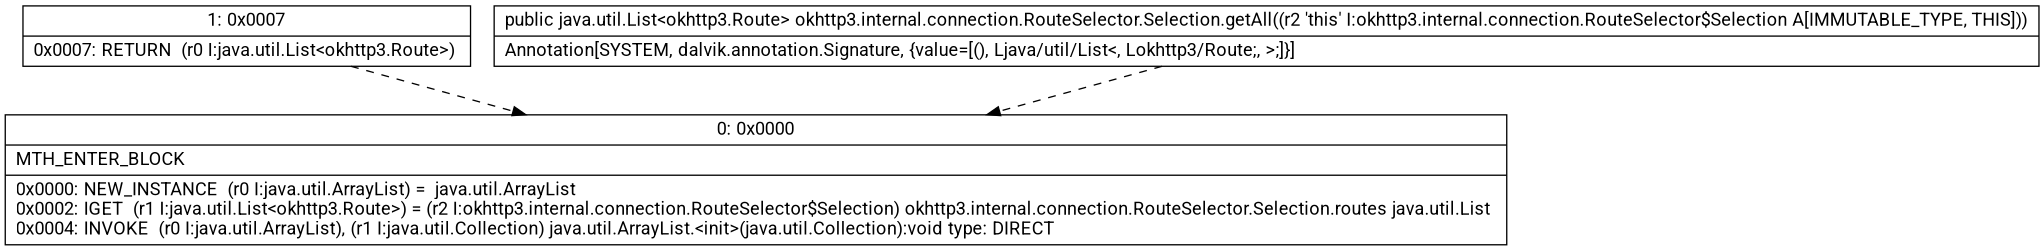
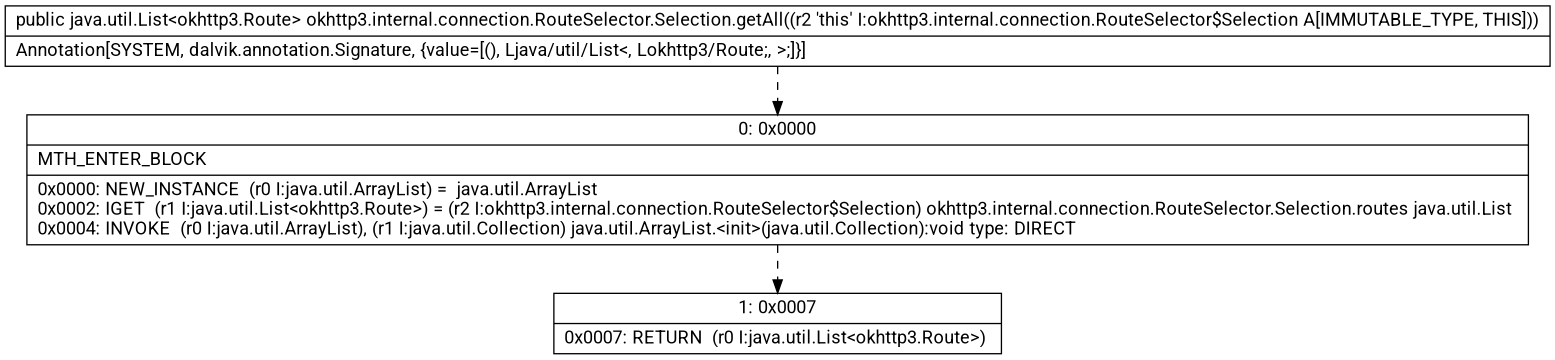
(432, 89) -> (778, 262)
